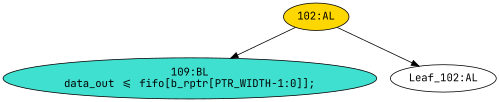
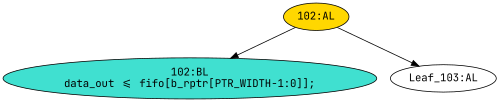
(190, 78) -> (190, 78)
(443, 78) -> (443, 78)
